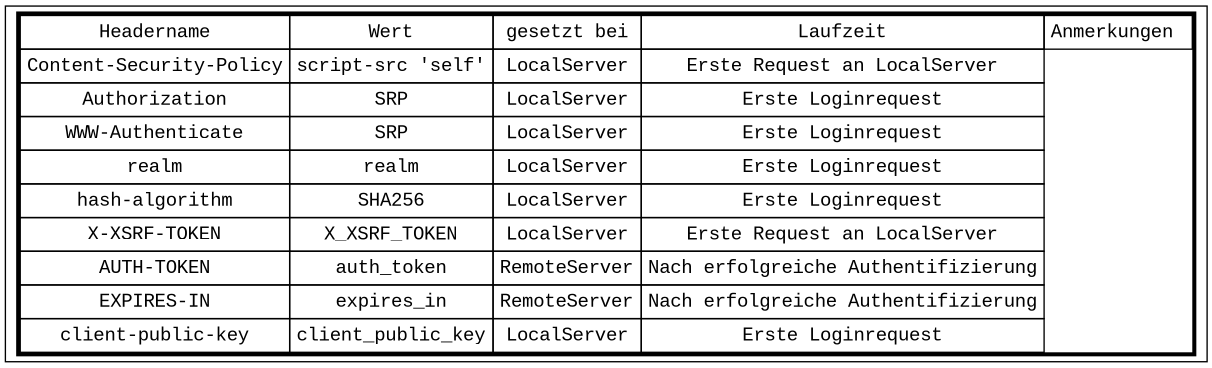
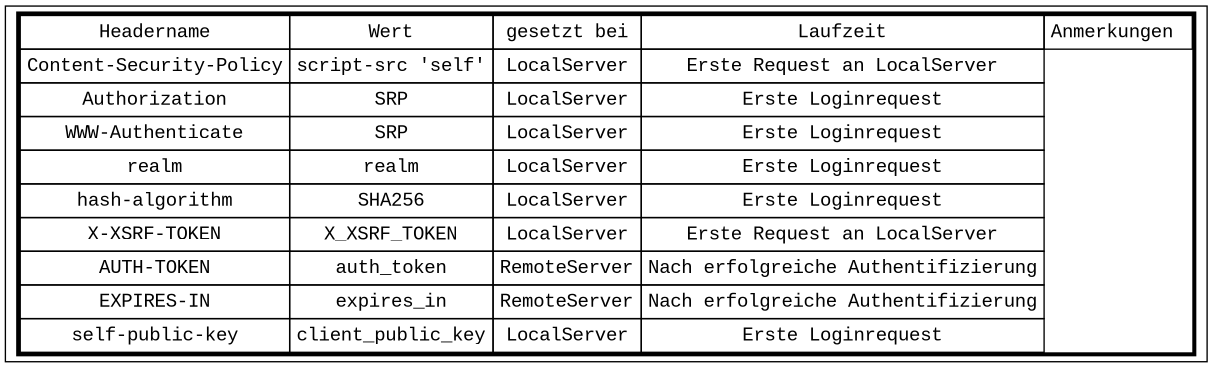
(155, 335) -> (155, 335)
